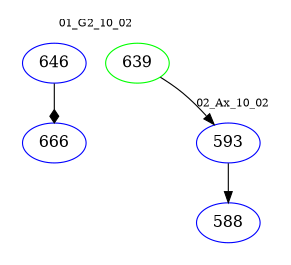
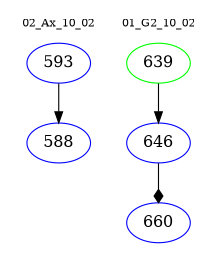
(195, 104) -> (158, 98)
(54, 143) -> (158, 223)
